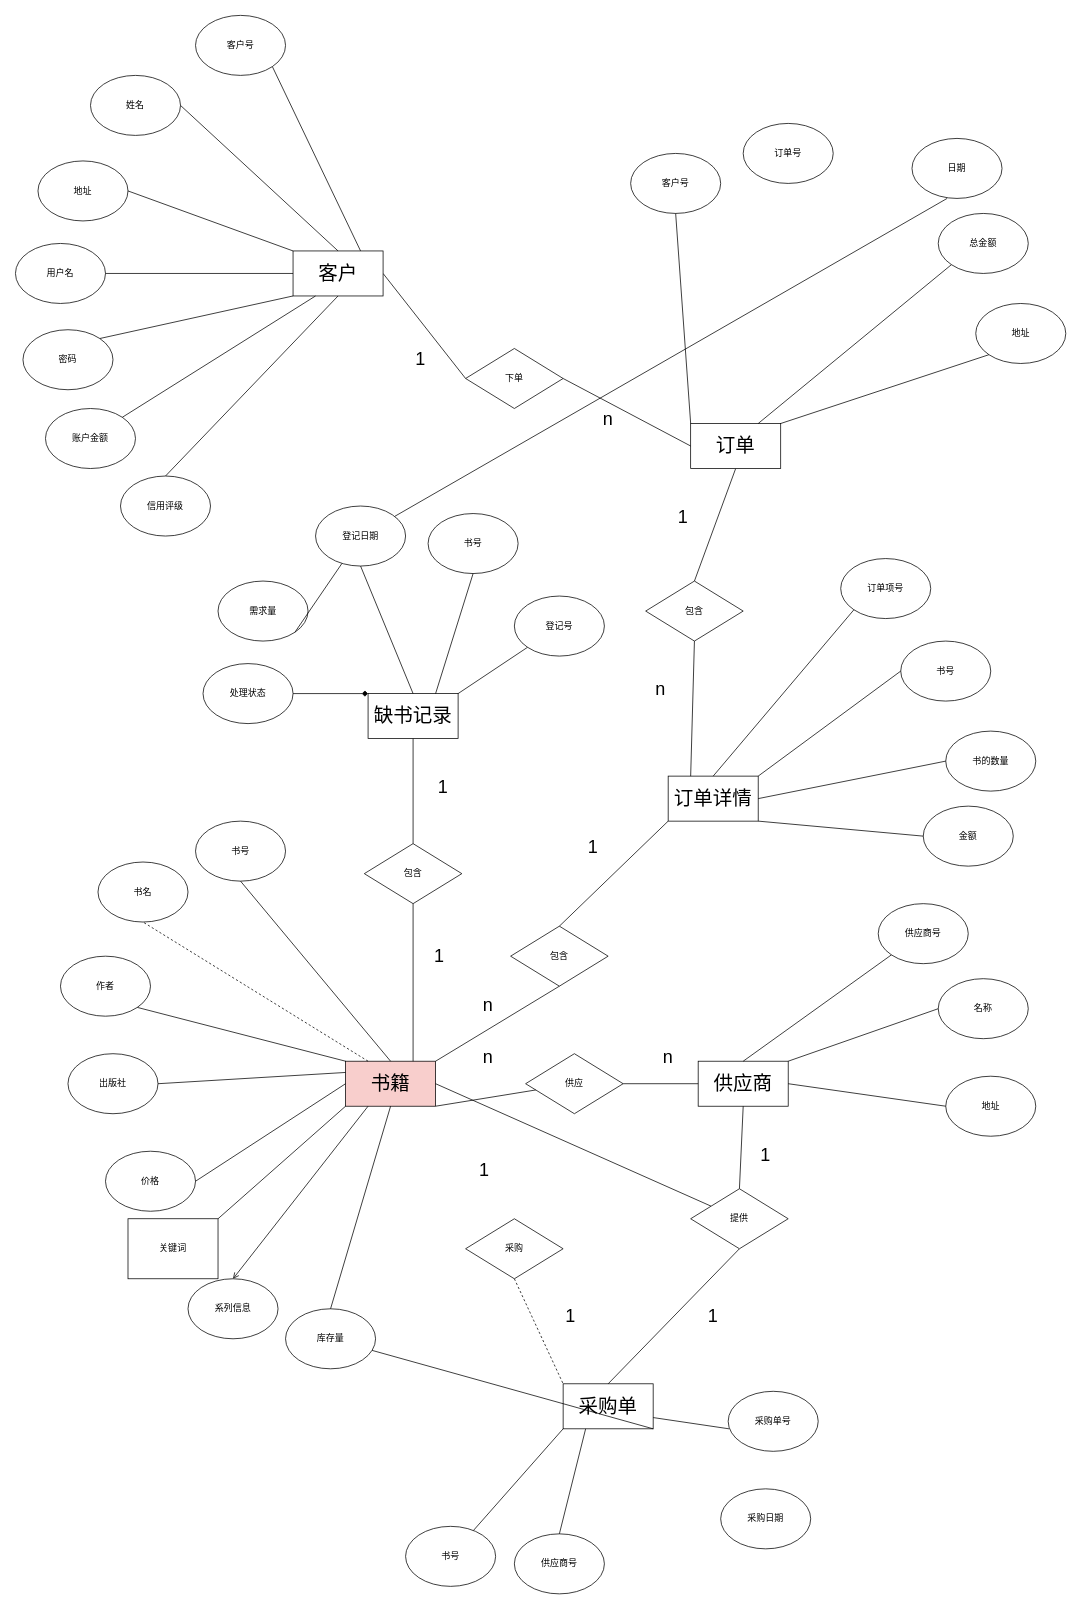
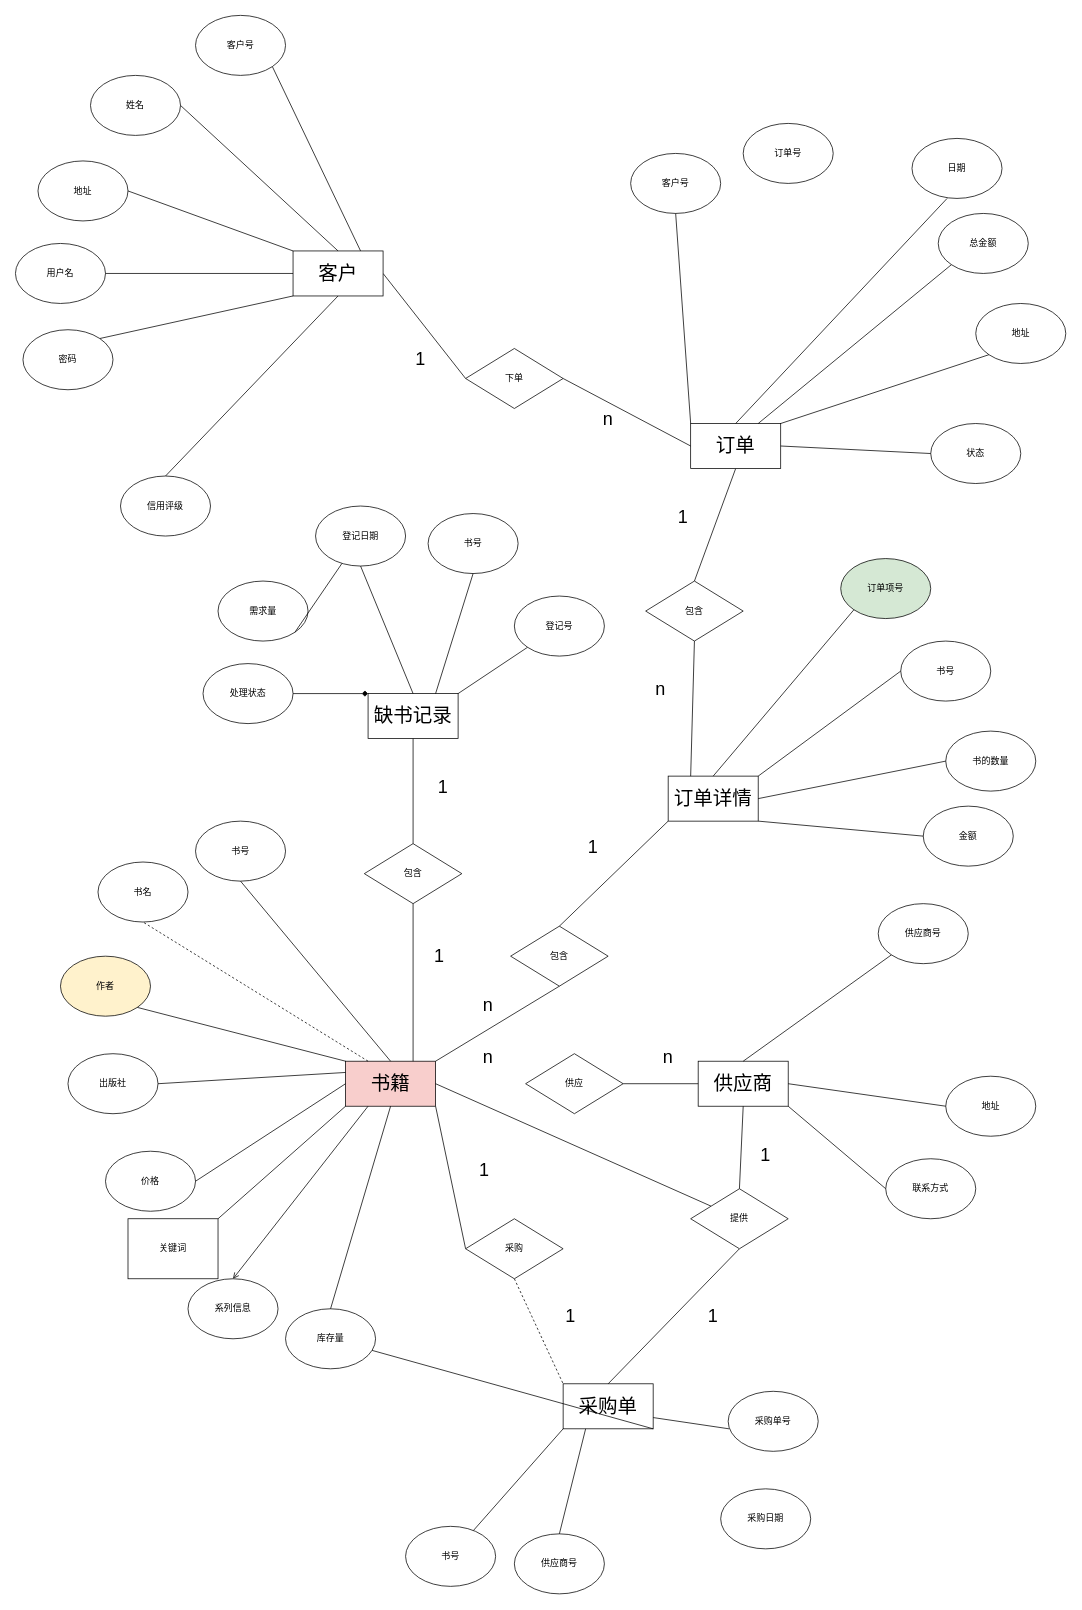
(219, 357) -> none
(671, 357) -> (841, 311)
(90, 438) -> none
none -> (855, 450)
none -> (975, 453)
(885, 588) -> (885, 588)
(105, 986) -> (105, 986)
(983, 1008) -> none
(863, 1035) -> none
(485, 1098) -> (450, 1177)
none -> (836, 1147)
none -> (930, 1188)
